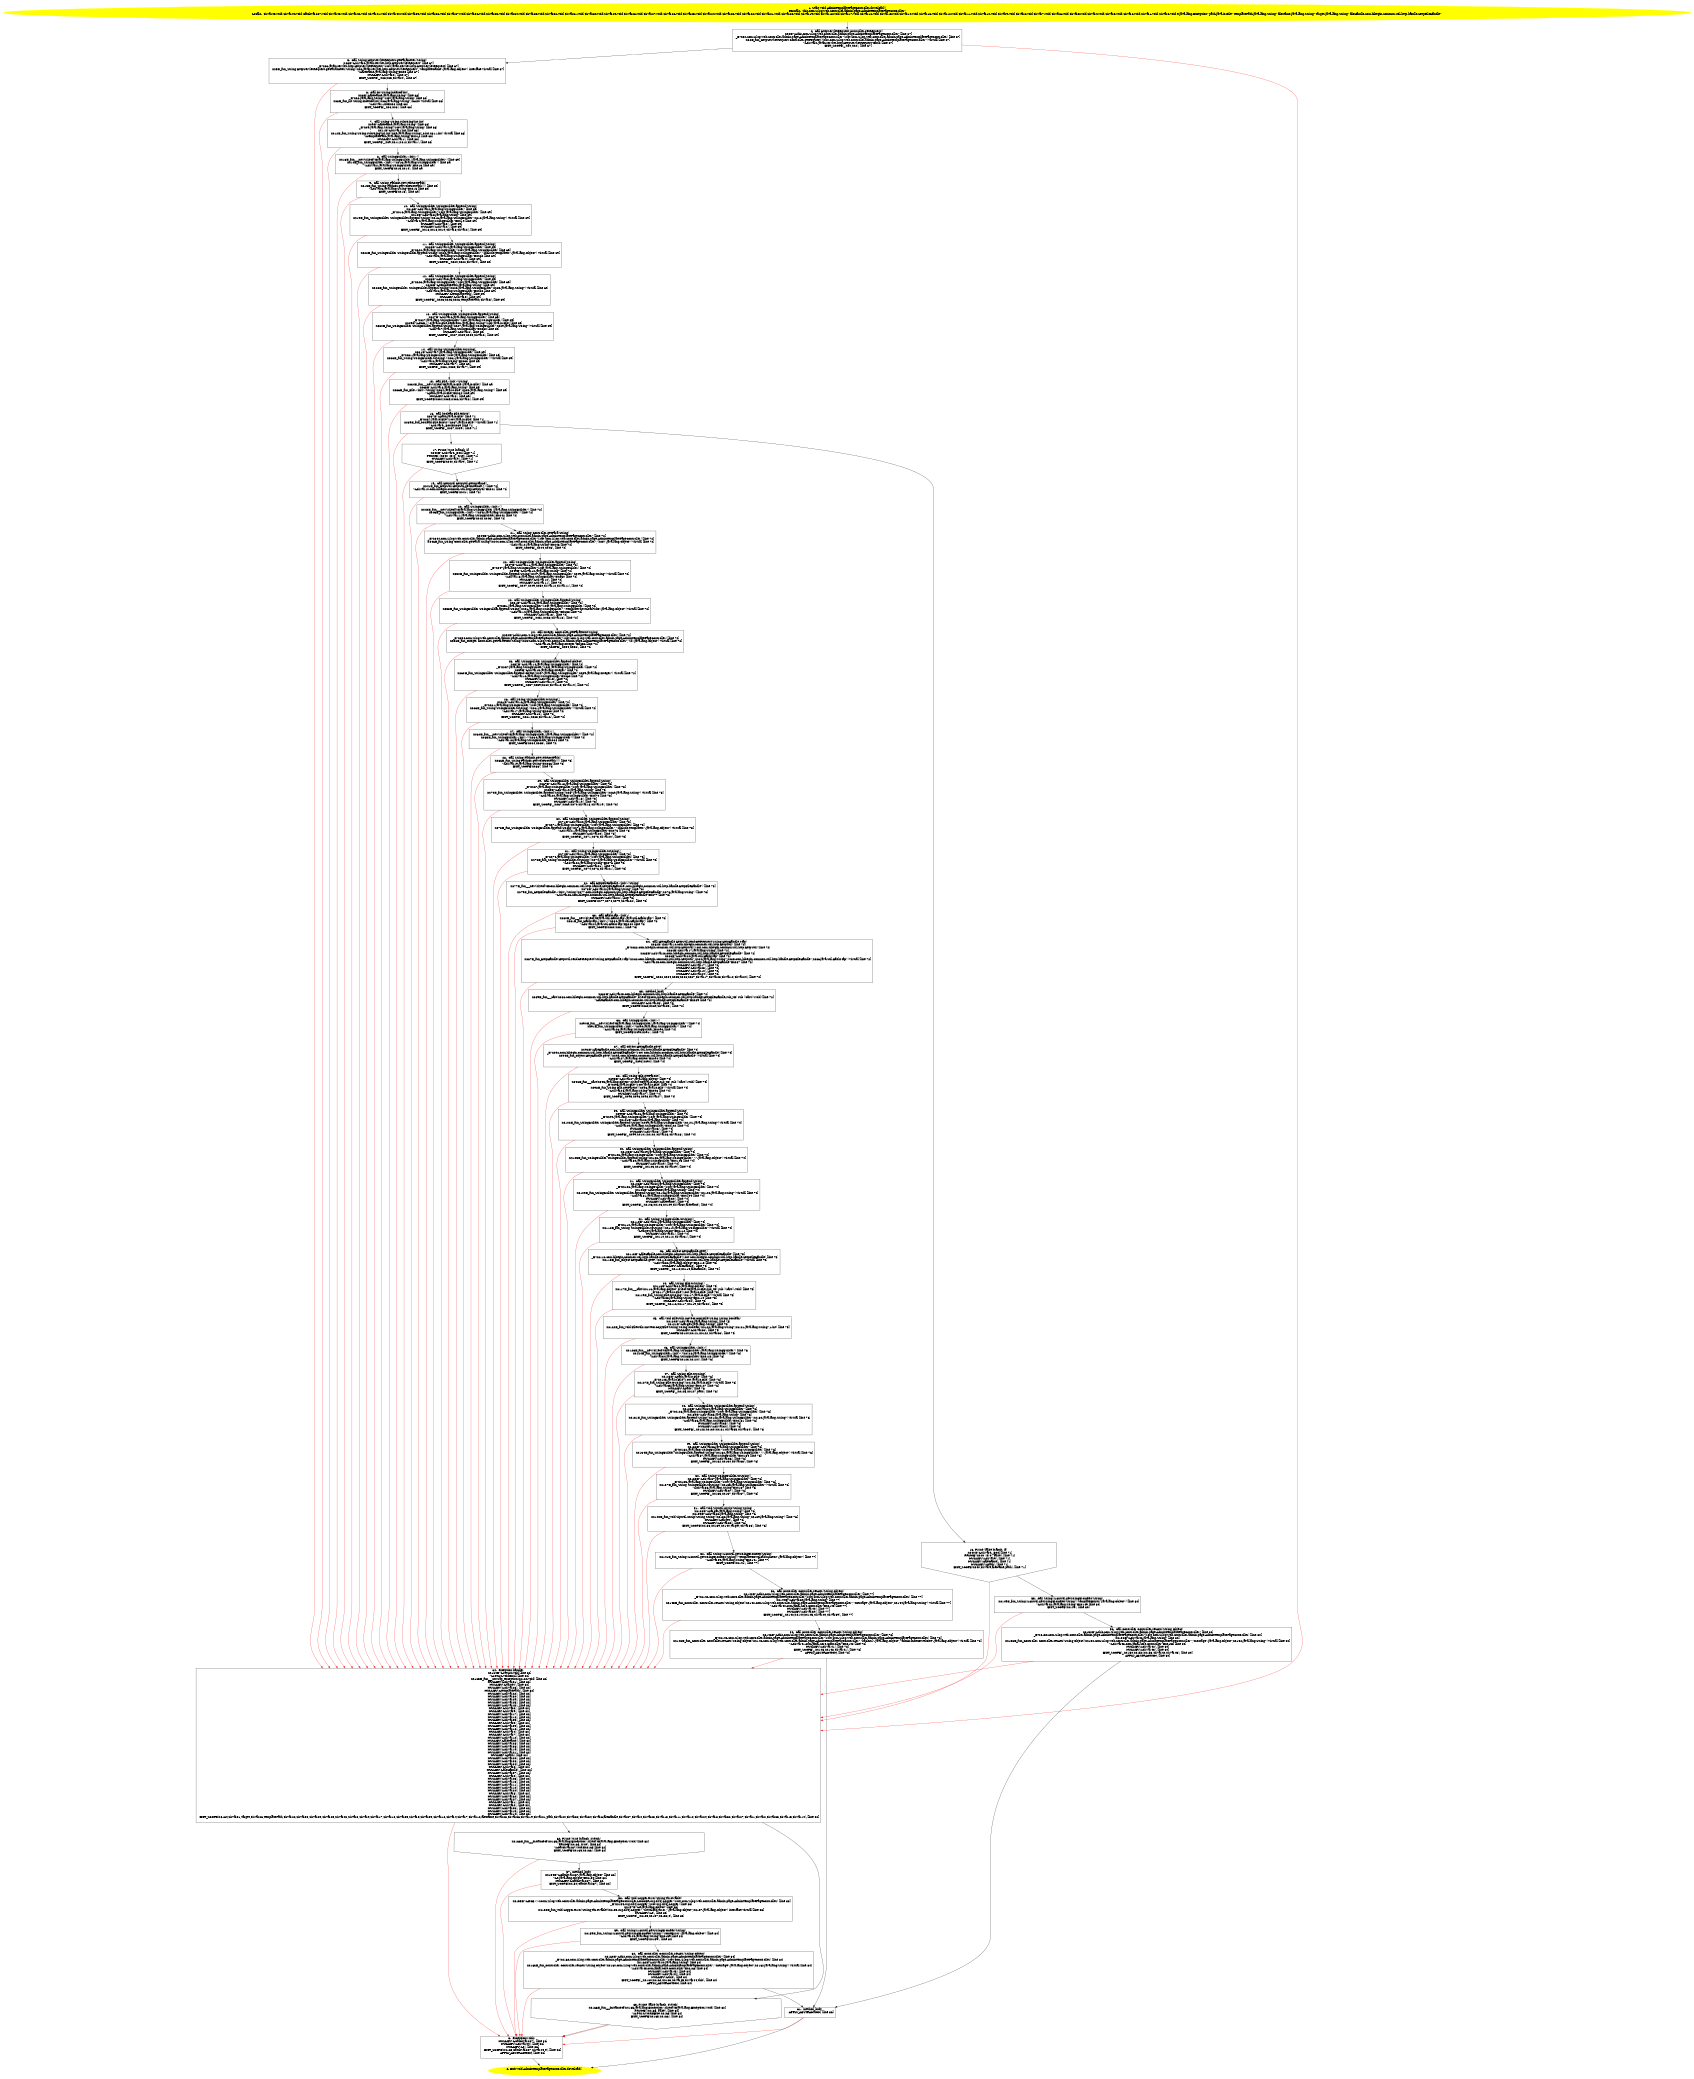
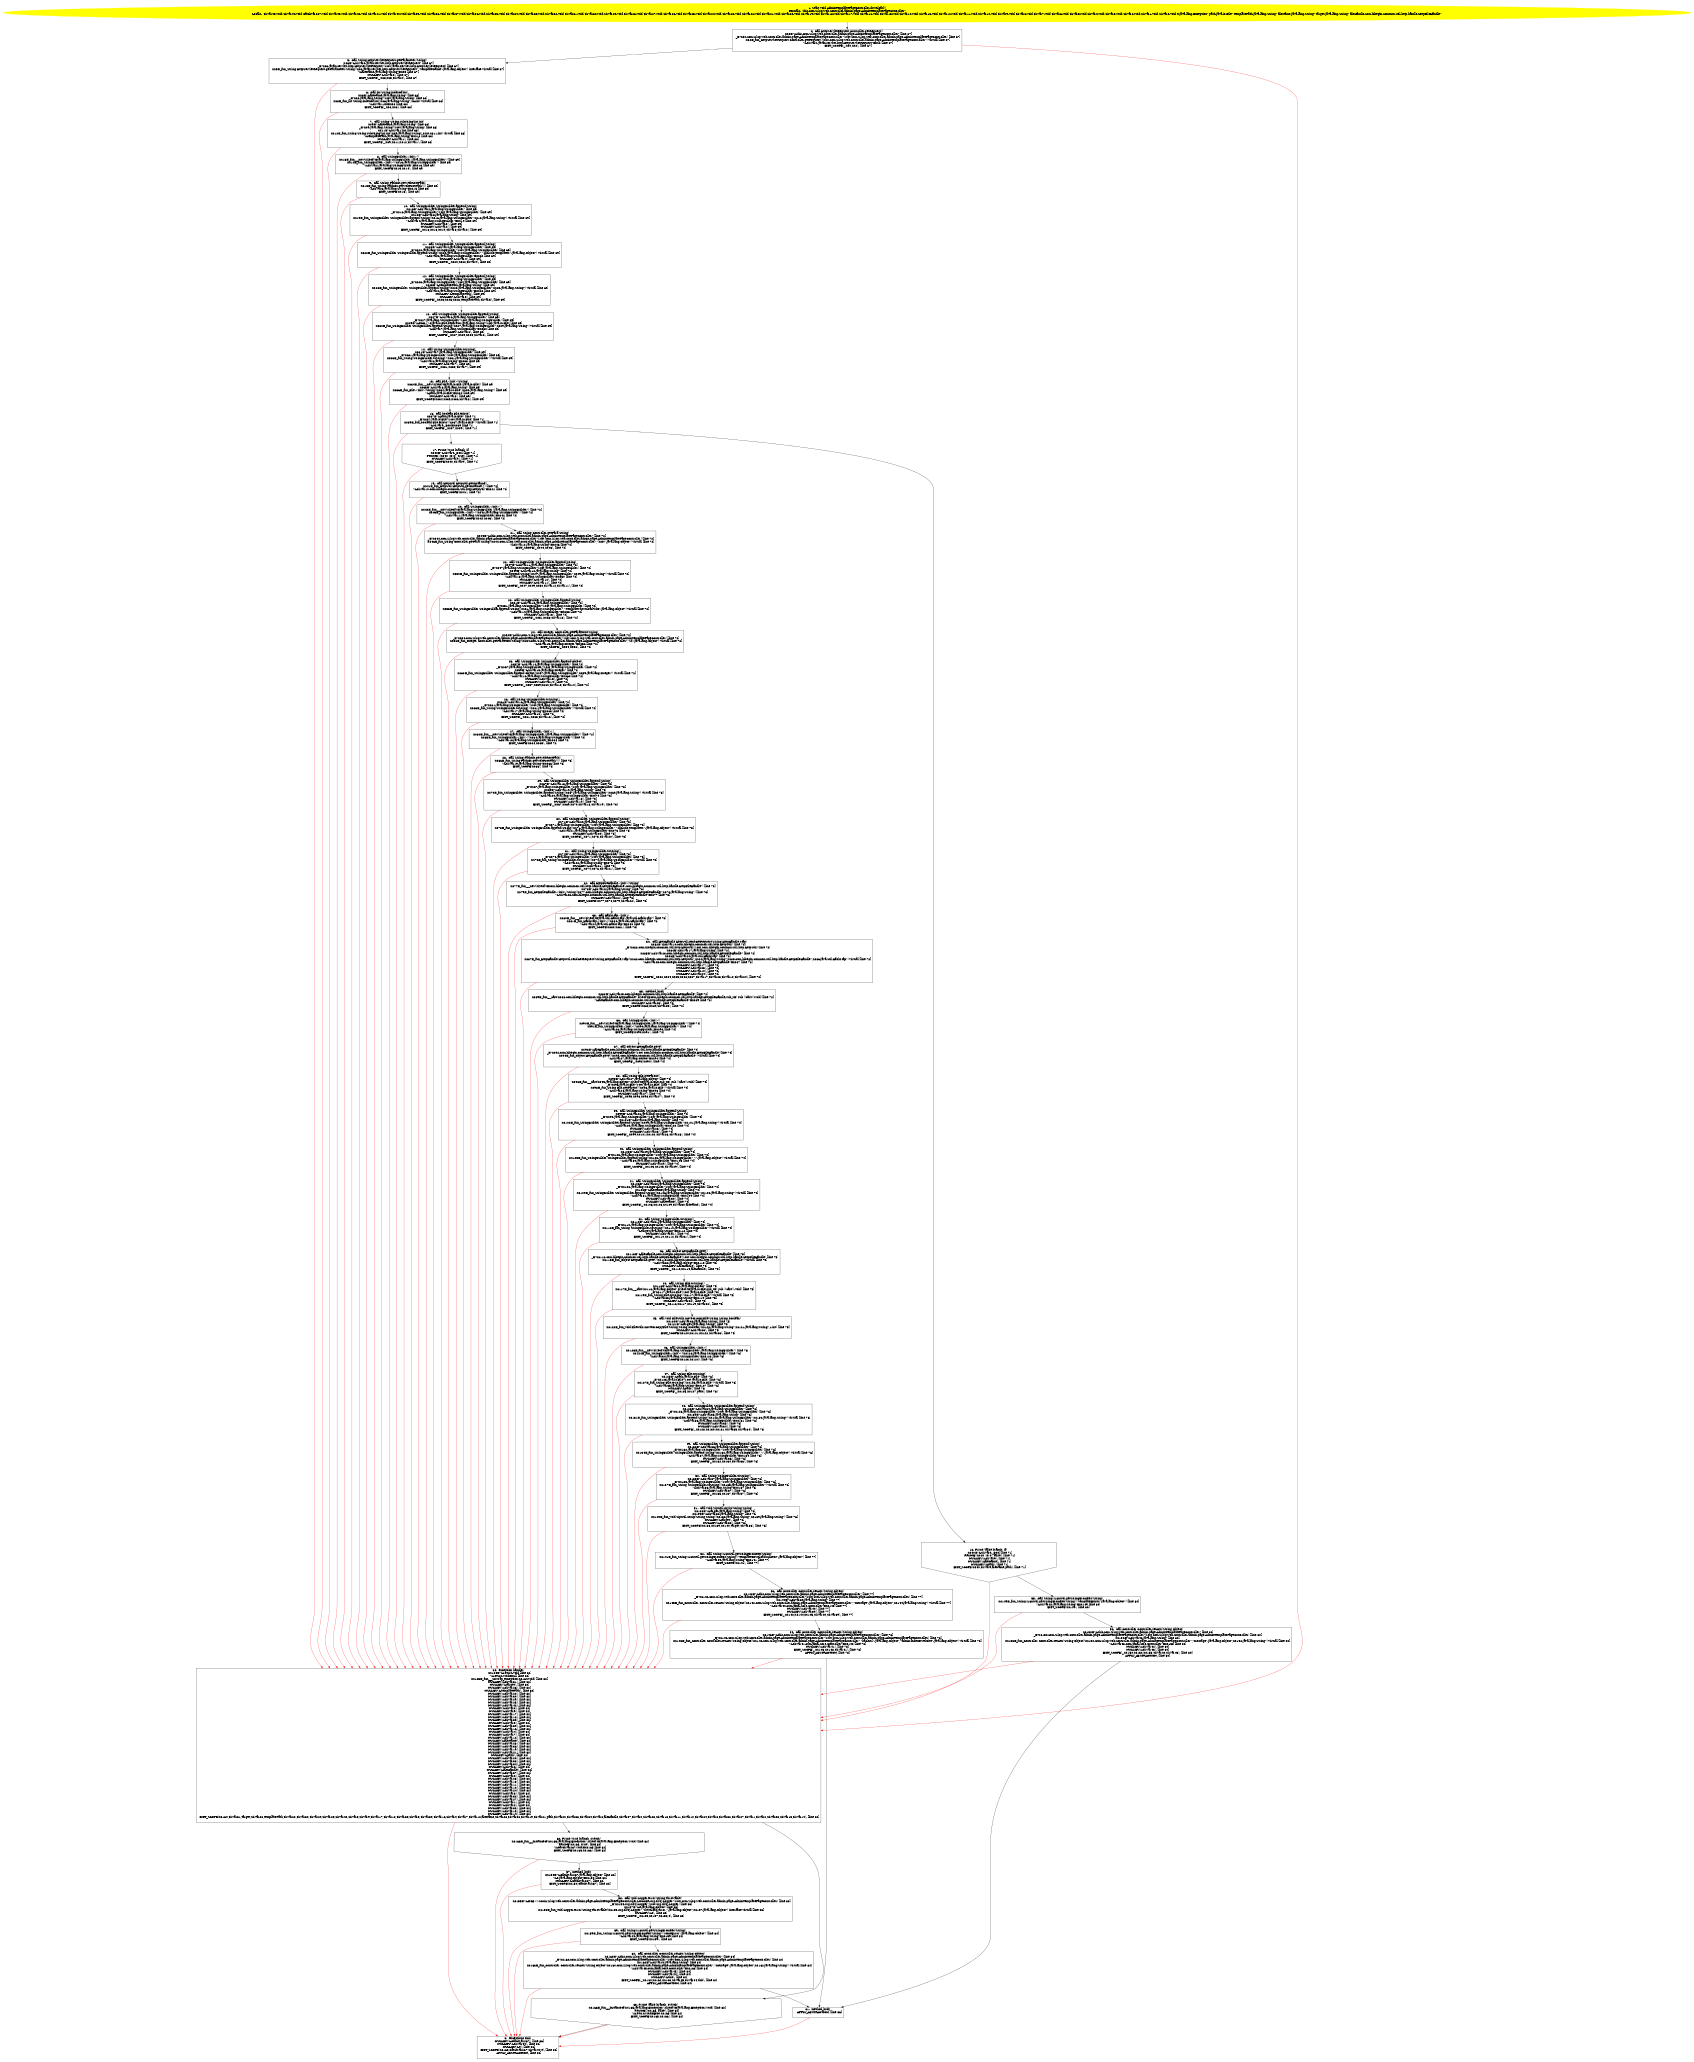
(545, 2071) -> none
